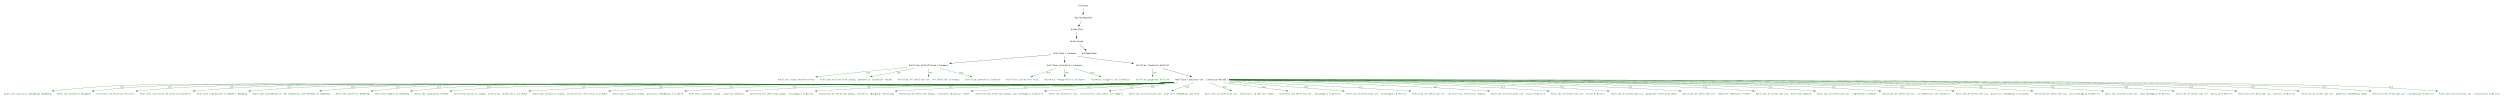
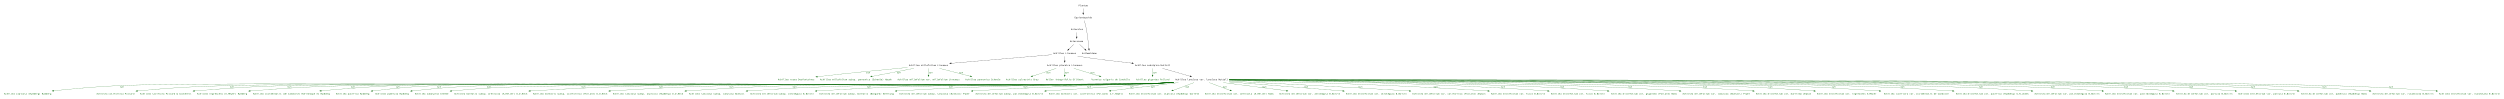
(1080, 23) -> (1087, 35)
none -> (1071, 47)
(1153, 65) -> (1153, 65)
(1065, 80) -> (1065, 80)
(74, 94) -> none
(1916, 94) -> (1916, 94)
